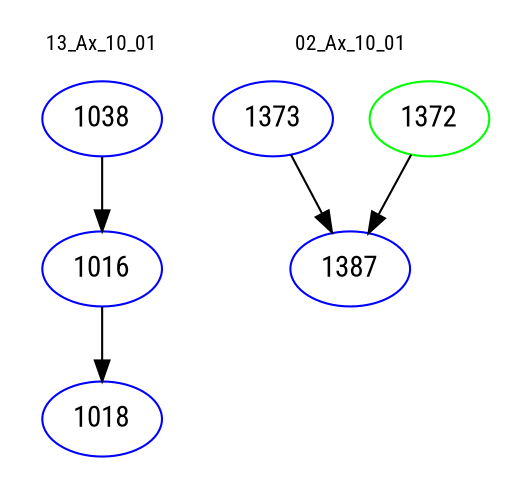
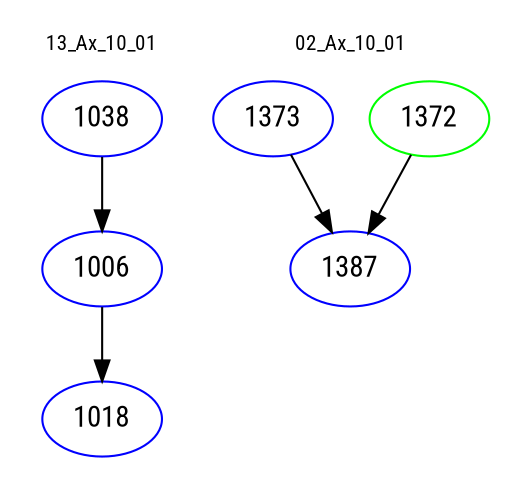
(102, 269) -> (102, 269)
